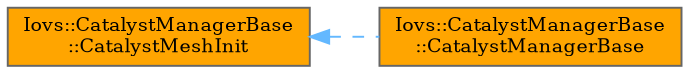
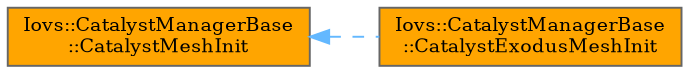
(530, 37) -> (530, 37)
